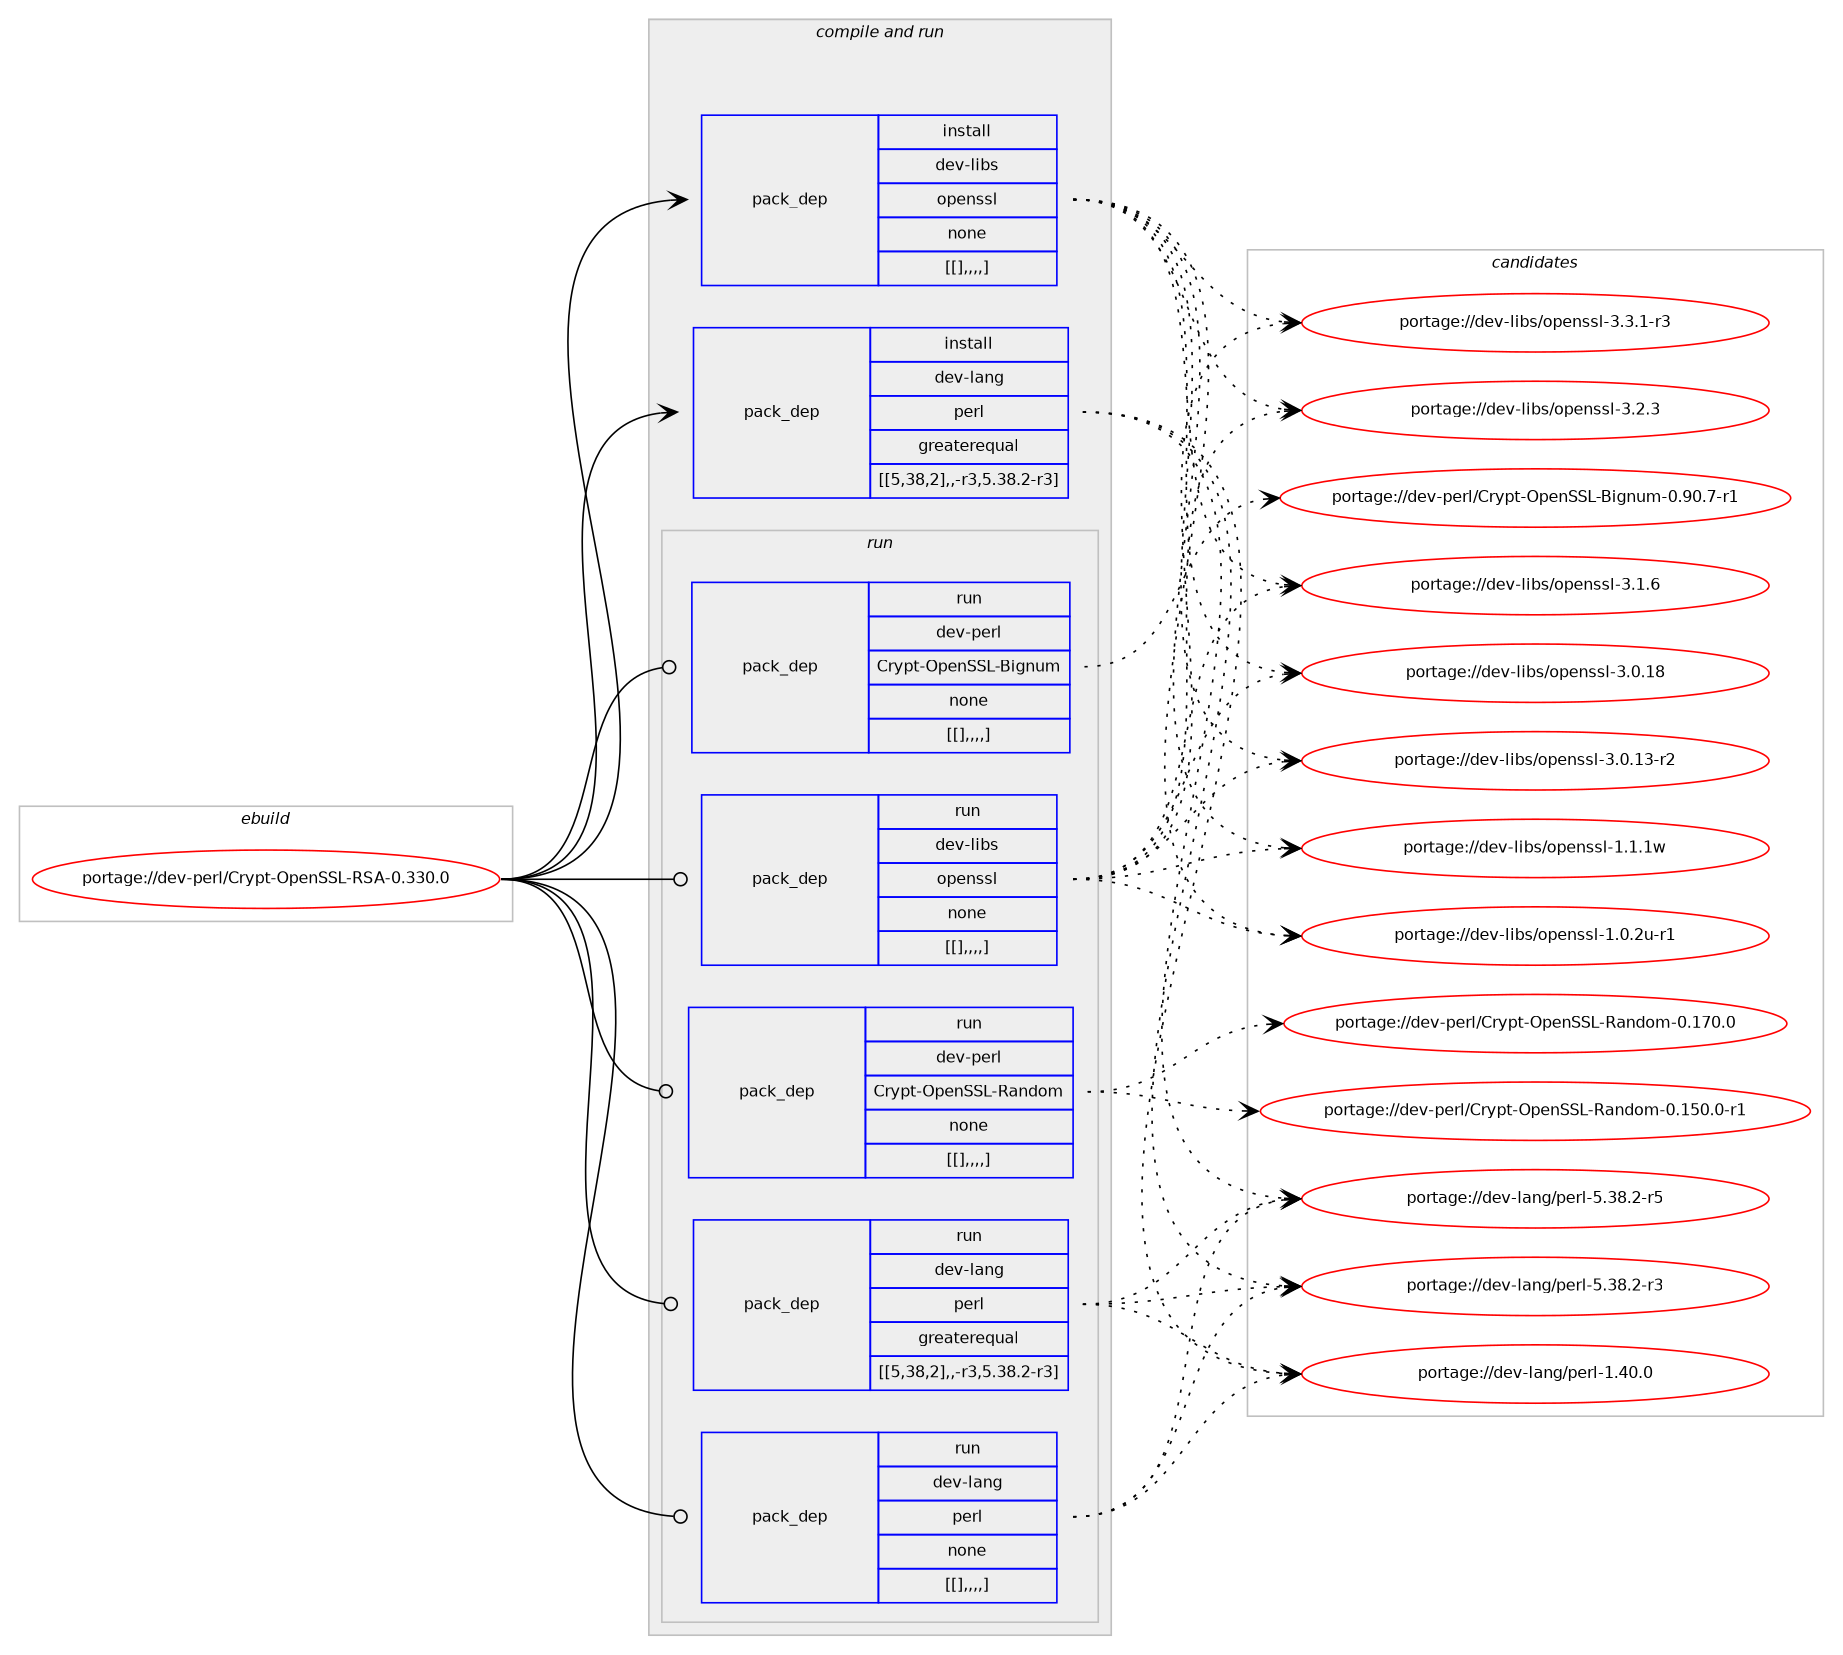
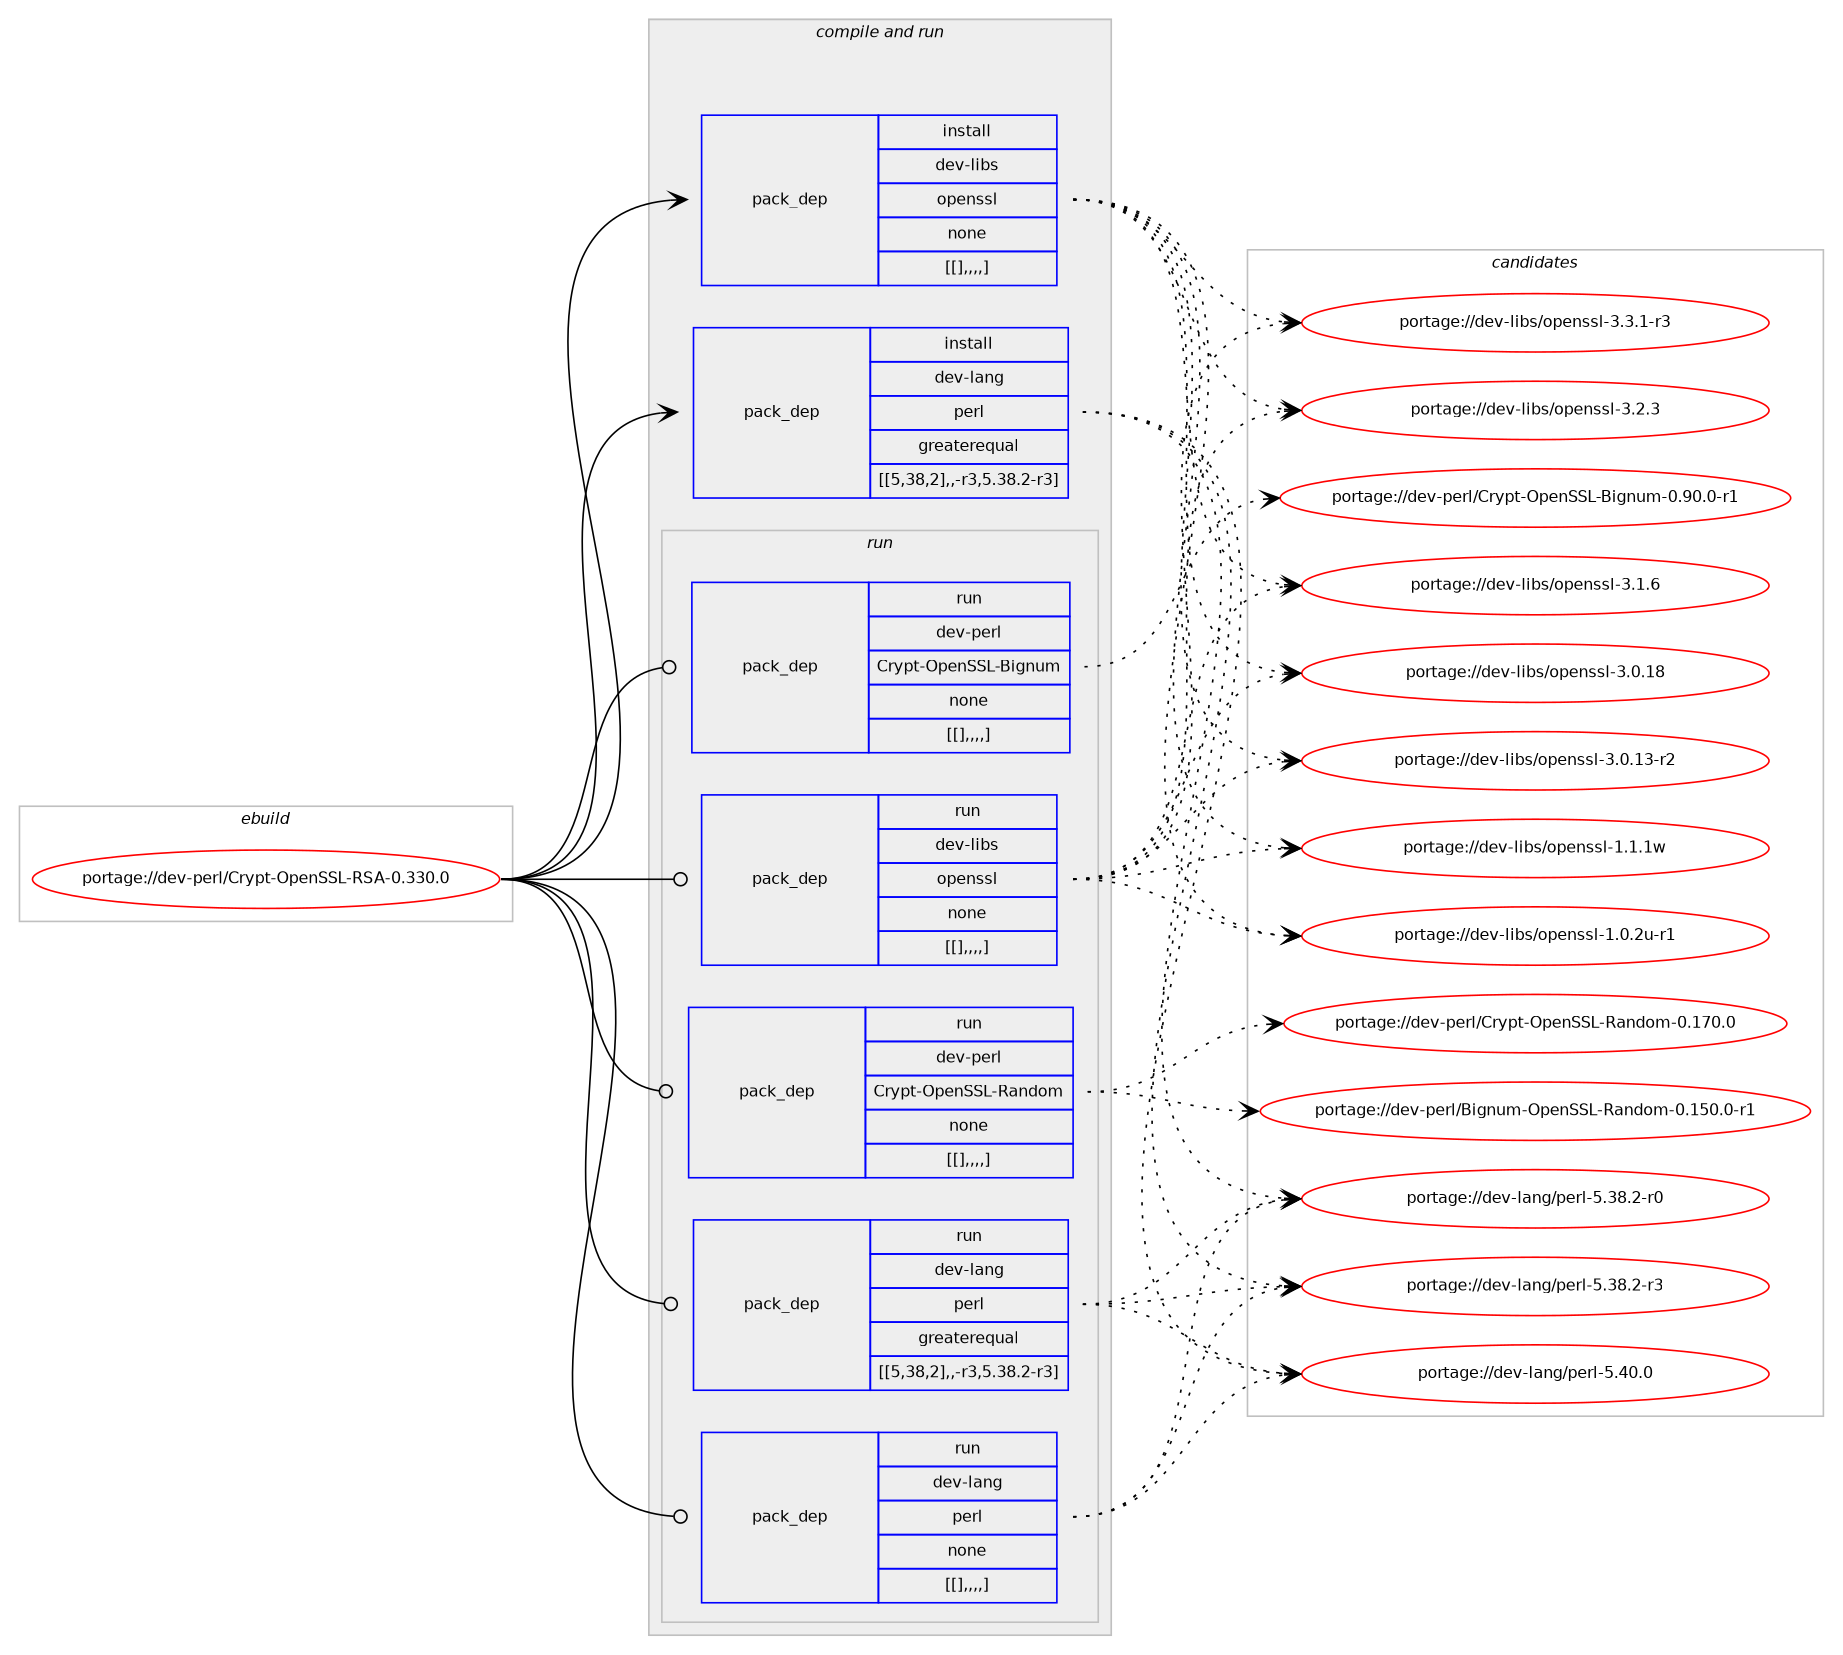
(1535, 498) -> (1535, 498)
(1535, 1111) -> (1535, 1111)
(1535, 1199) -> (1535, 1199)
(1535, 1374) -> (1535, 1374)
